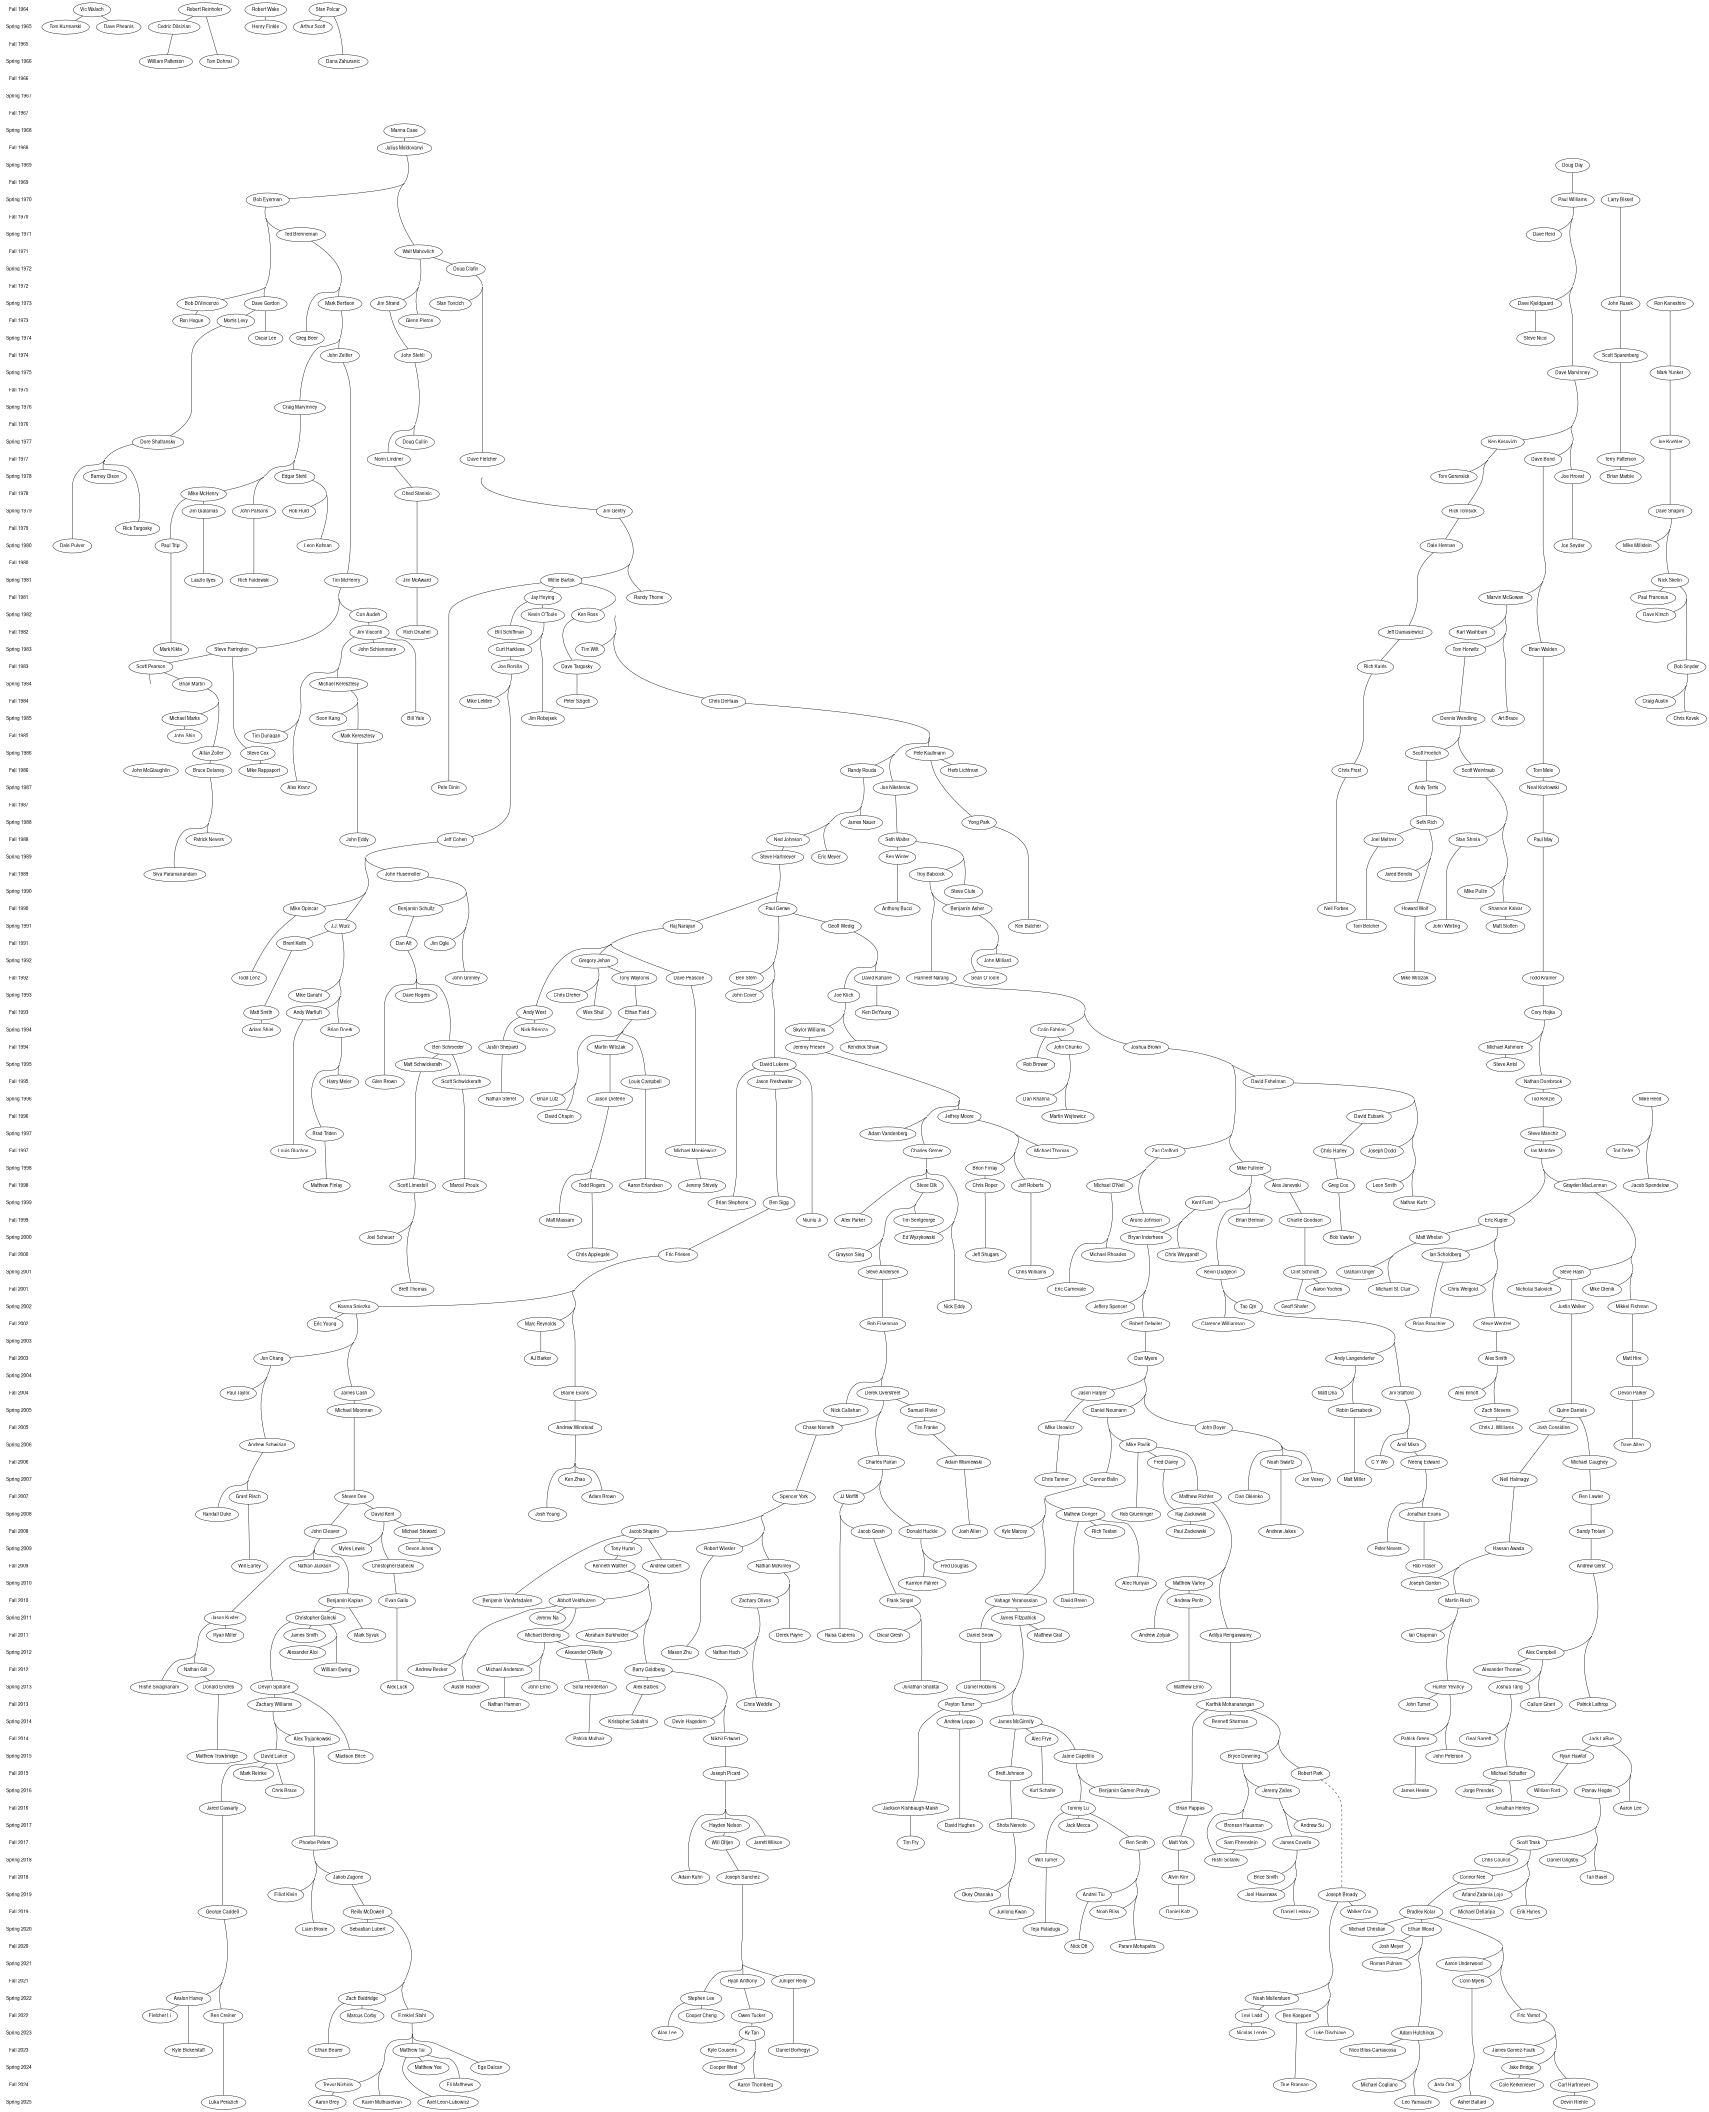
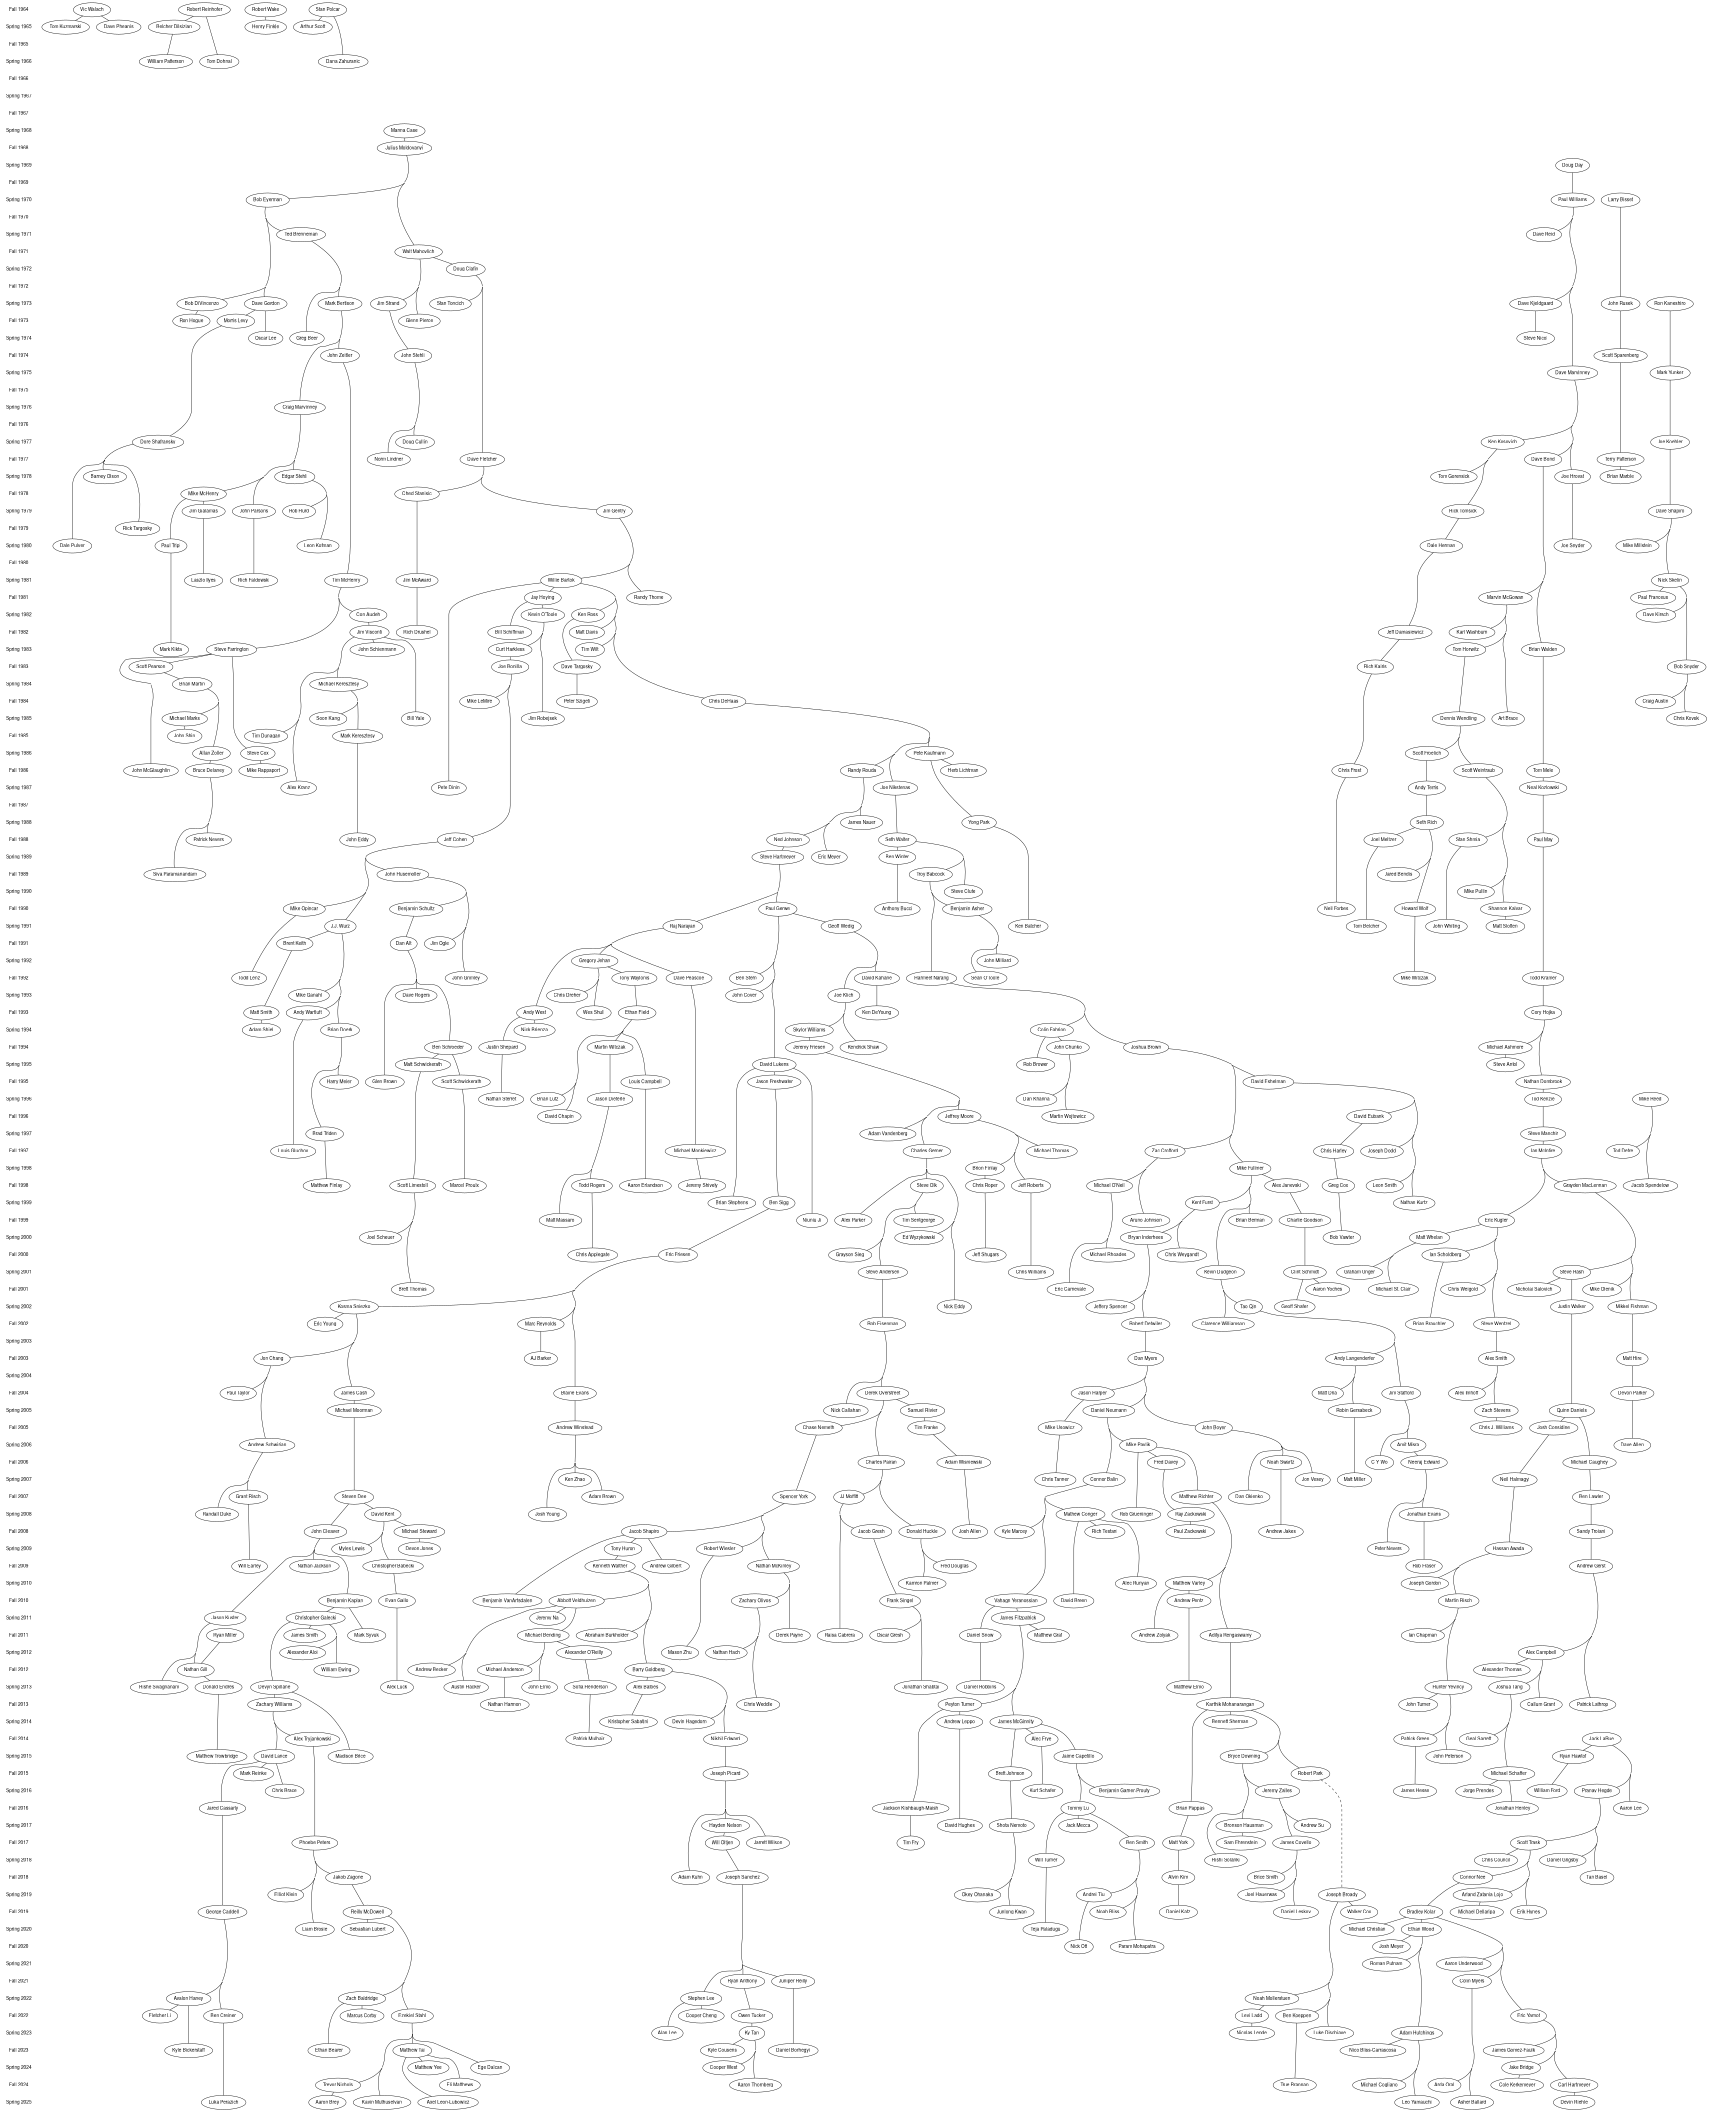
(174, 27) -> (174, 27)
(403, 477) -> (484, 472)
none -> (587, 632)
(150, 679) -> (145, 658)
(225, 1627) -> (210, 1653)
(1233, 1852) -> (1242, 1834)
